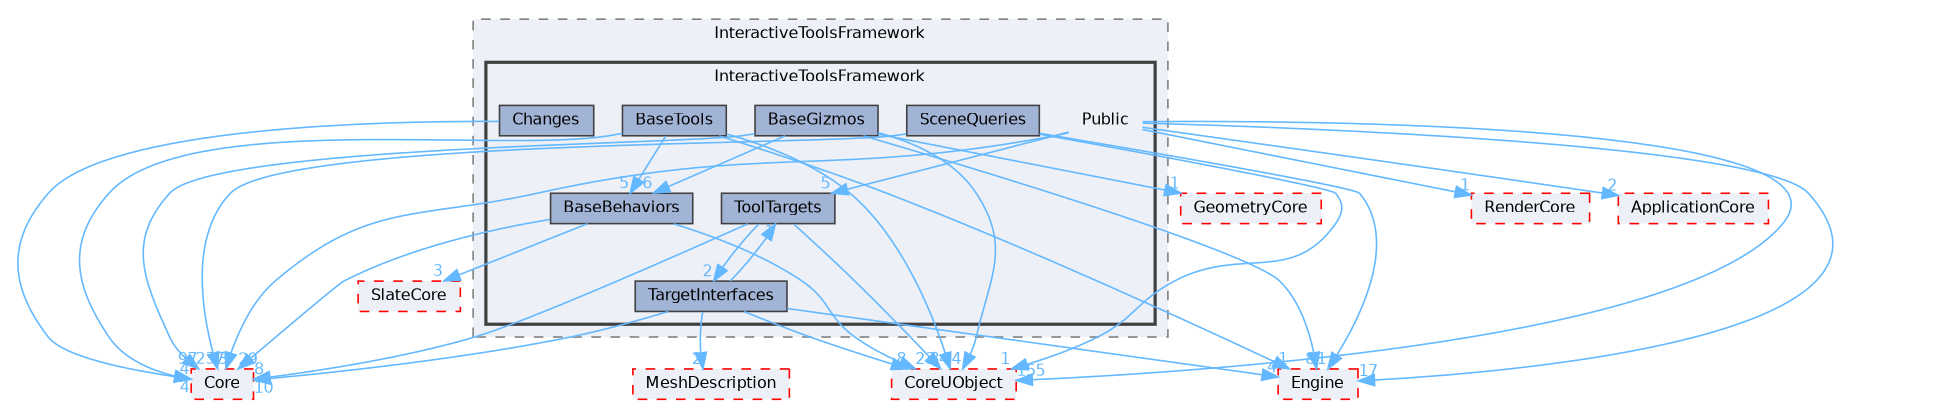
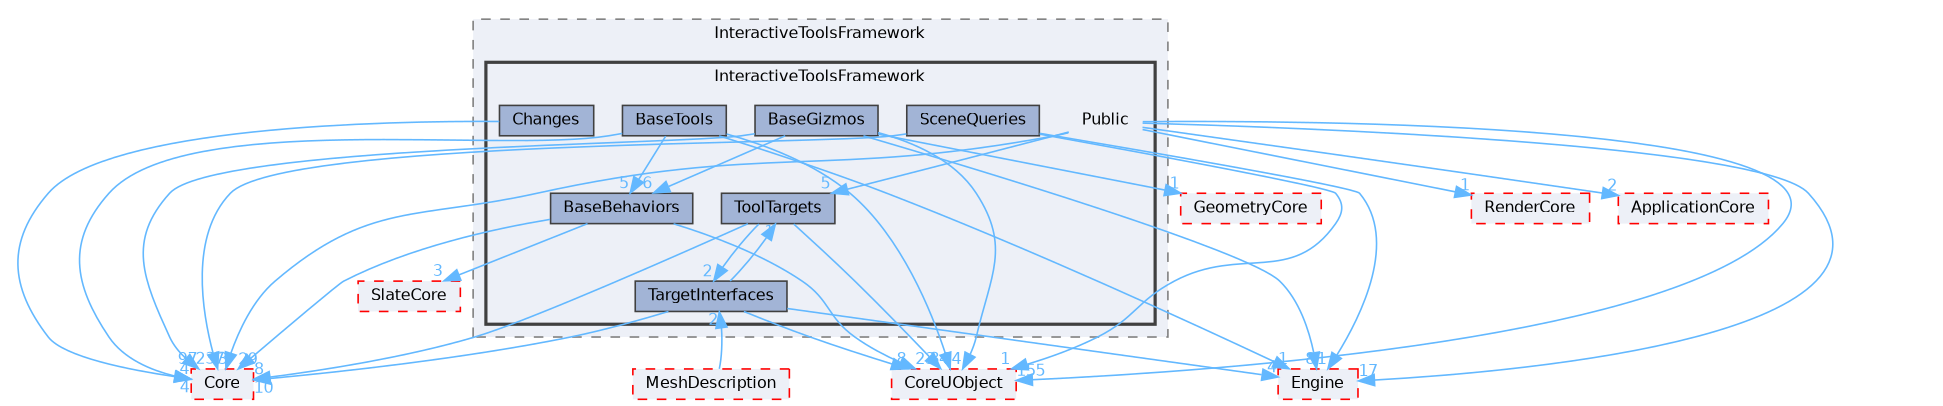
(700, 332) -> (722, 348)
